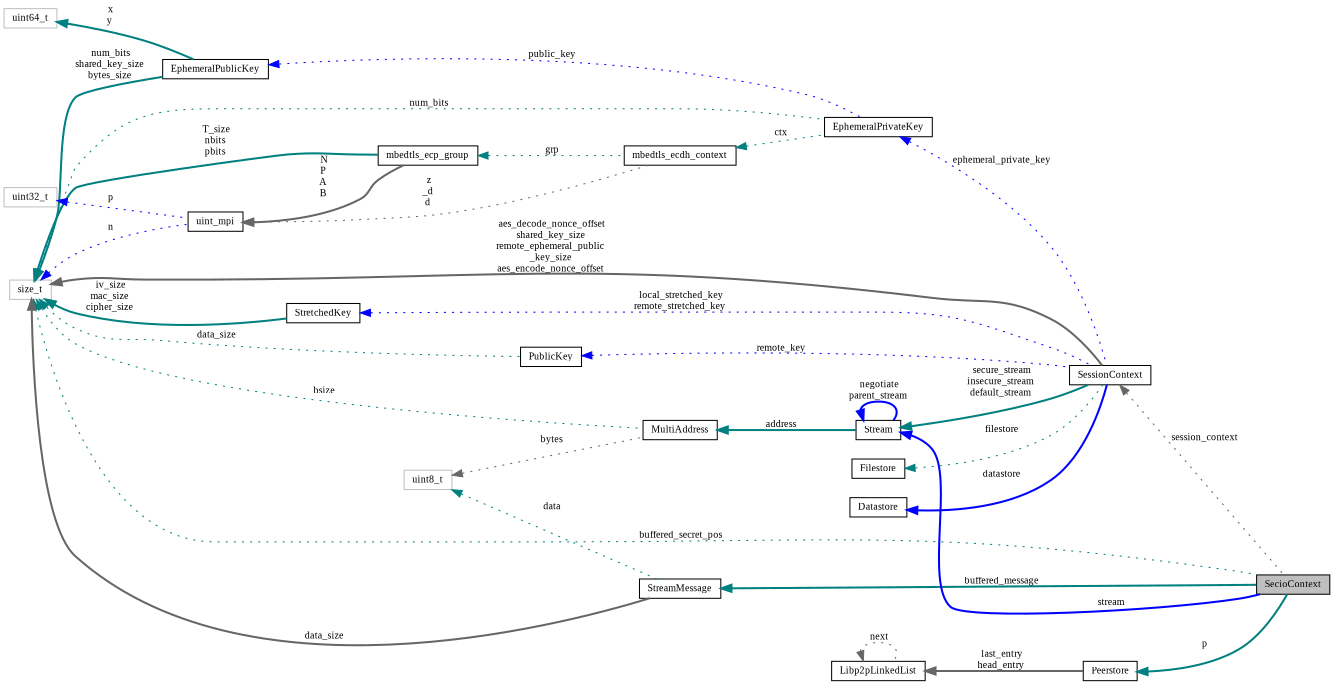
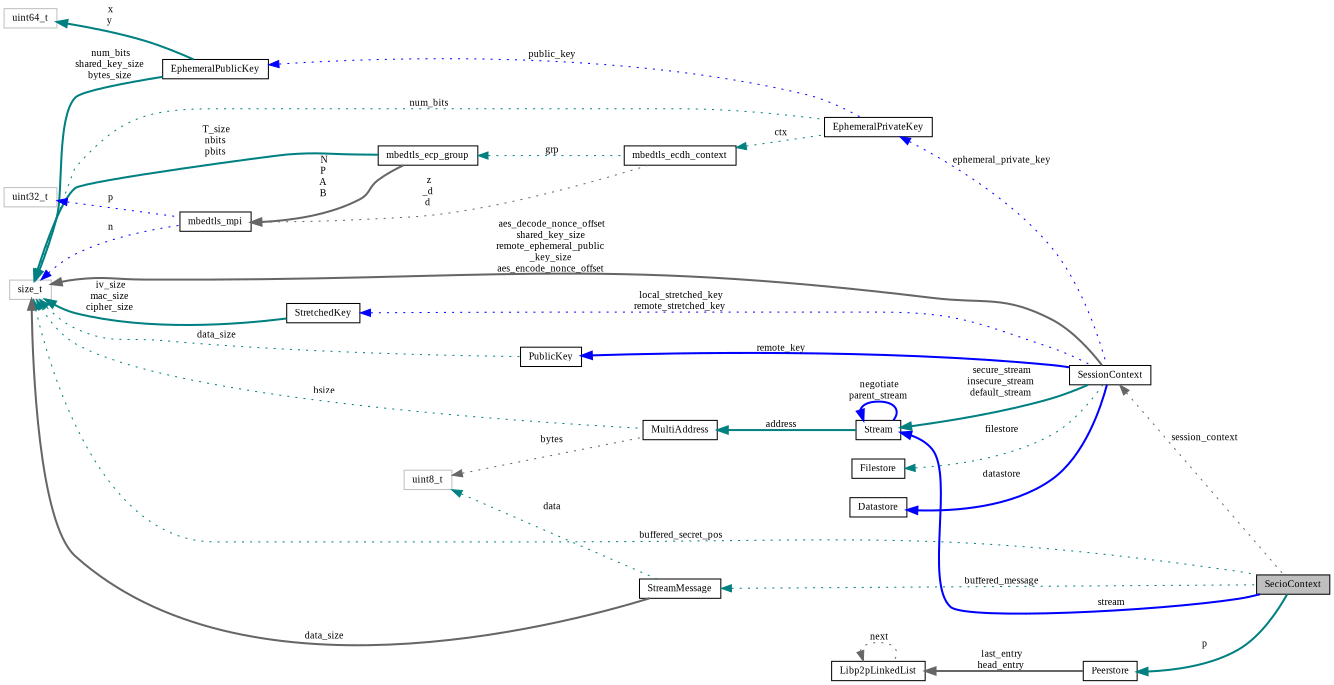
(216, 222) -> (216, 222)
(831, 354) -> (831, 354)
(994, 587) -> (994, 587)
